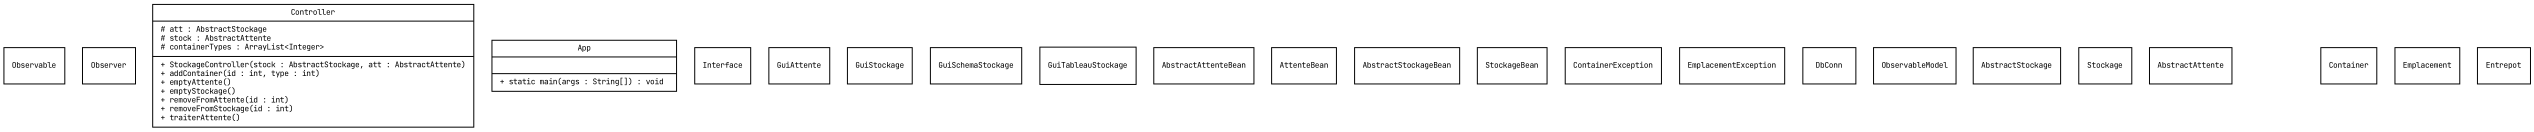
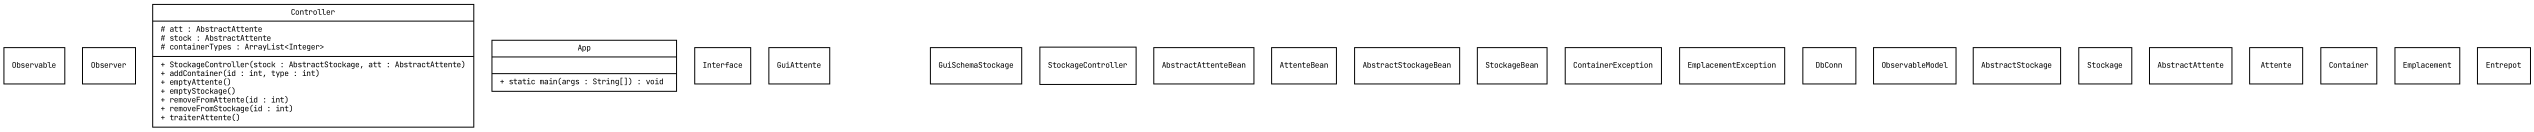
(216, 29) -> (214, 29)
(880, 66) -> none
(1088, 66) -> (1088, 66)
none -> (2276, 66)
